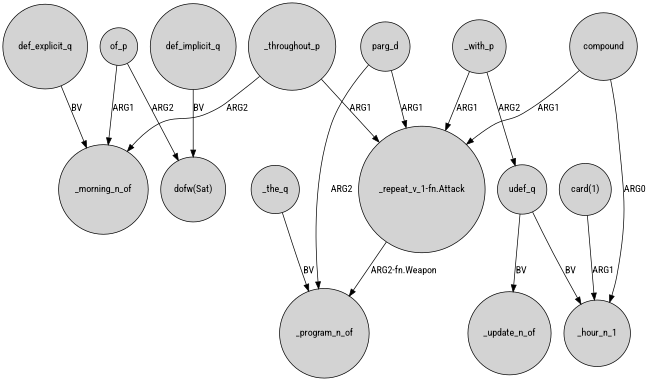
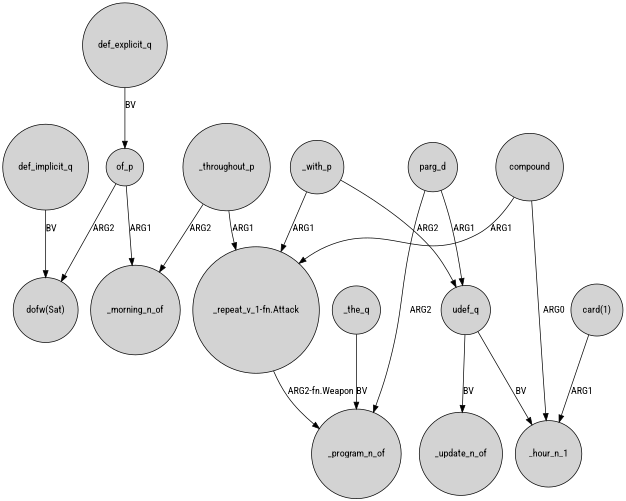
(398, 96) -> (453, 234)
(73, 114) -> (125, 114)
